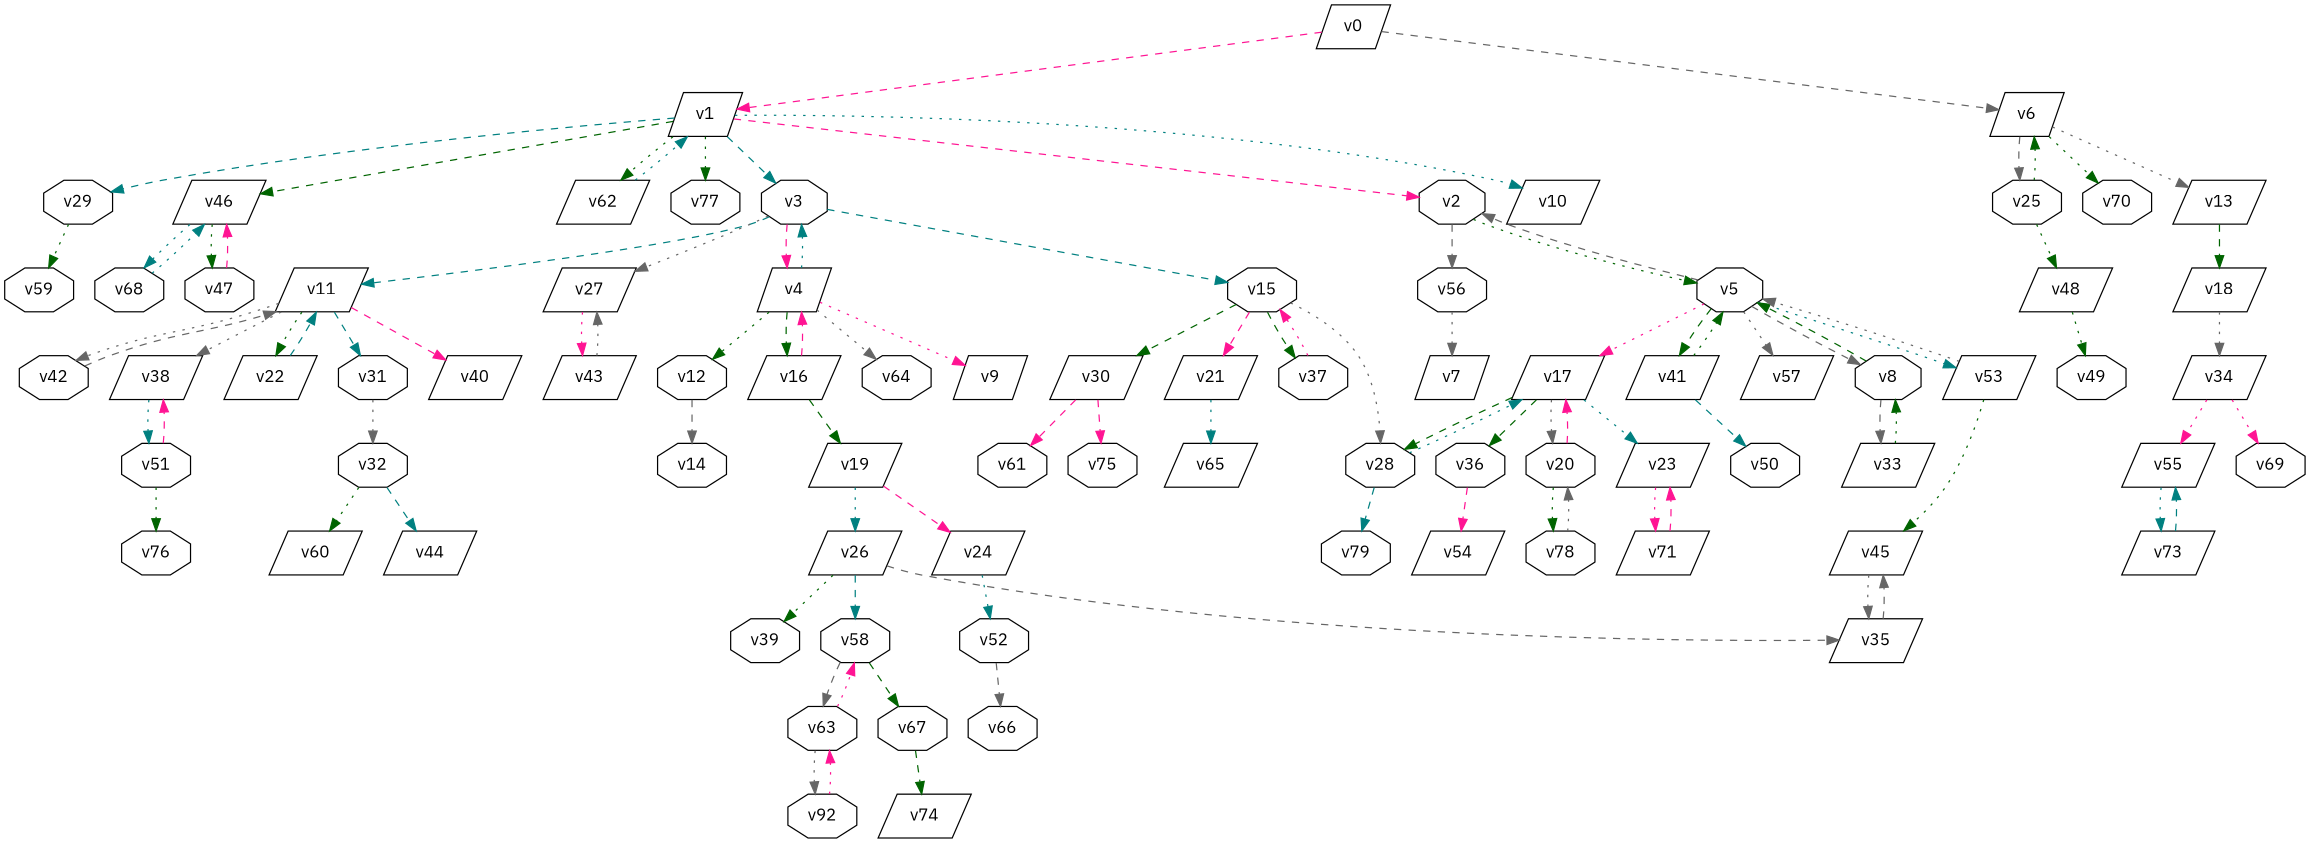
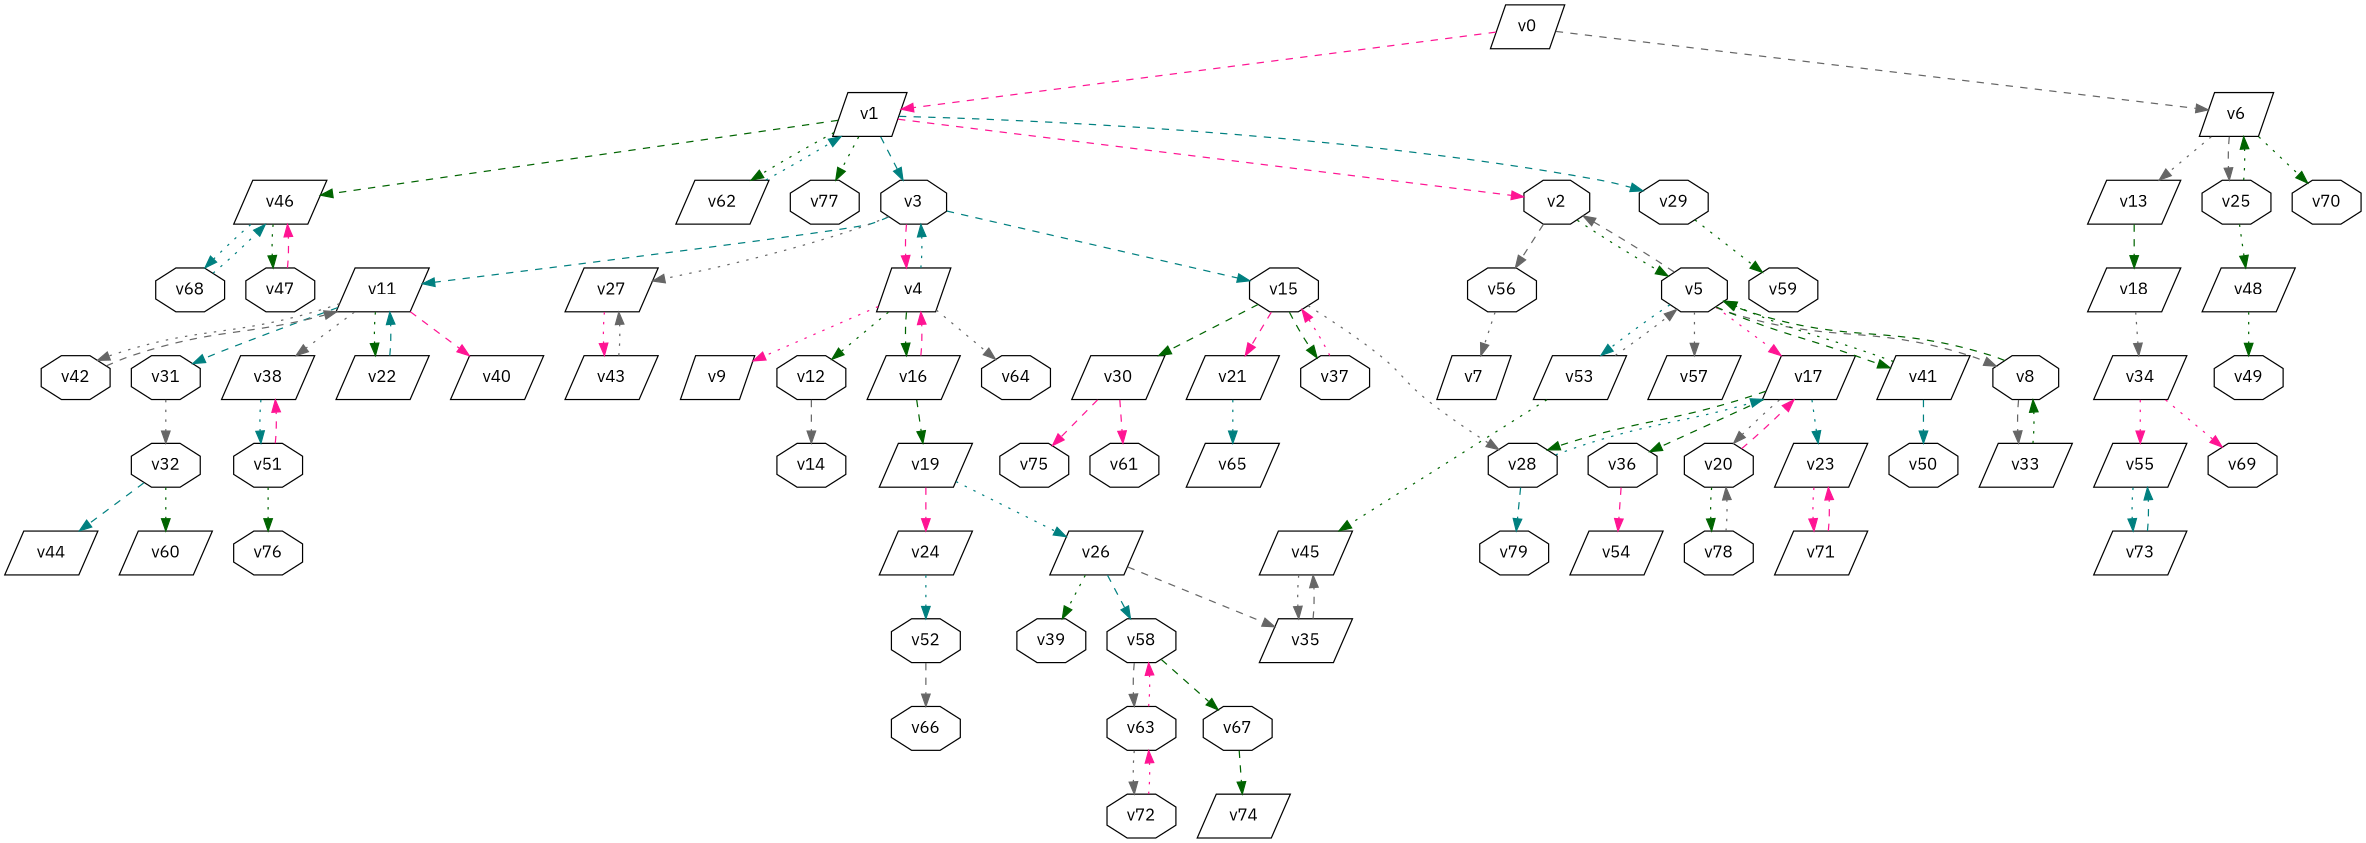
(1553, 202) -> none
(822, 816) -> (1141, 816)
